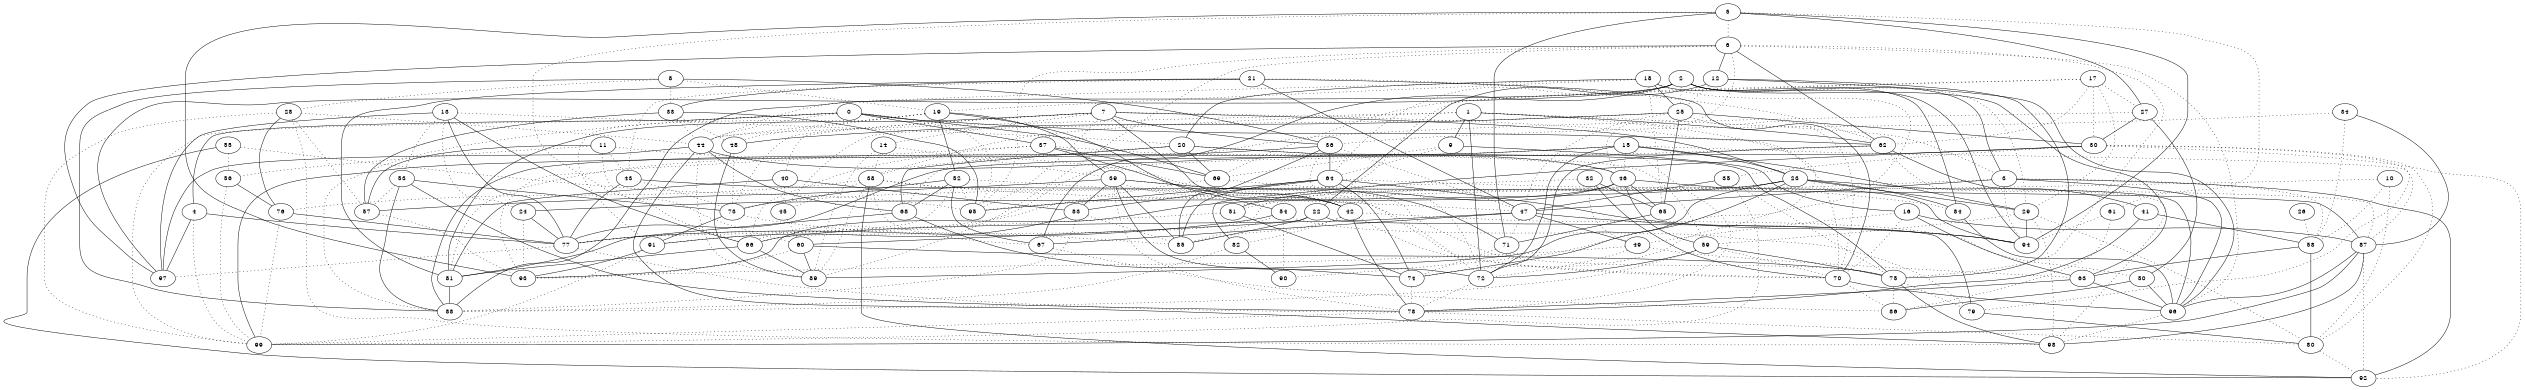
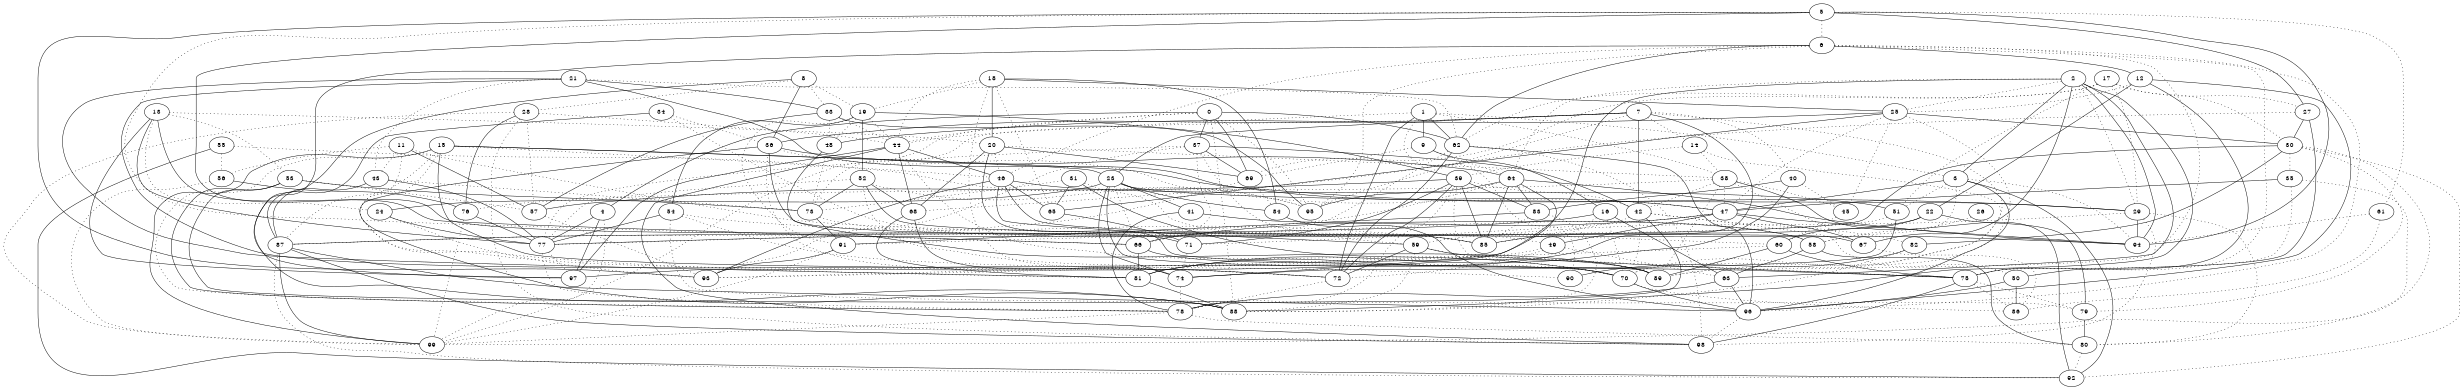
none -> (953, 157)
(1590, 179) -> (1074, 179)
(2390, 179) -> none
